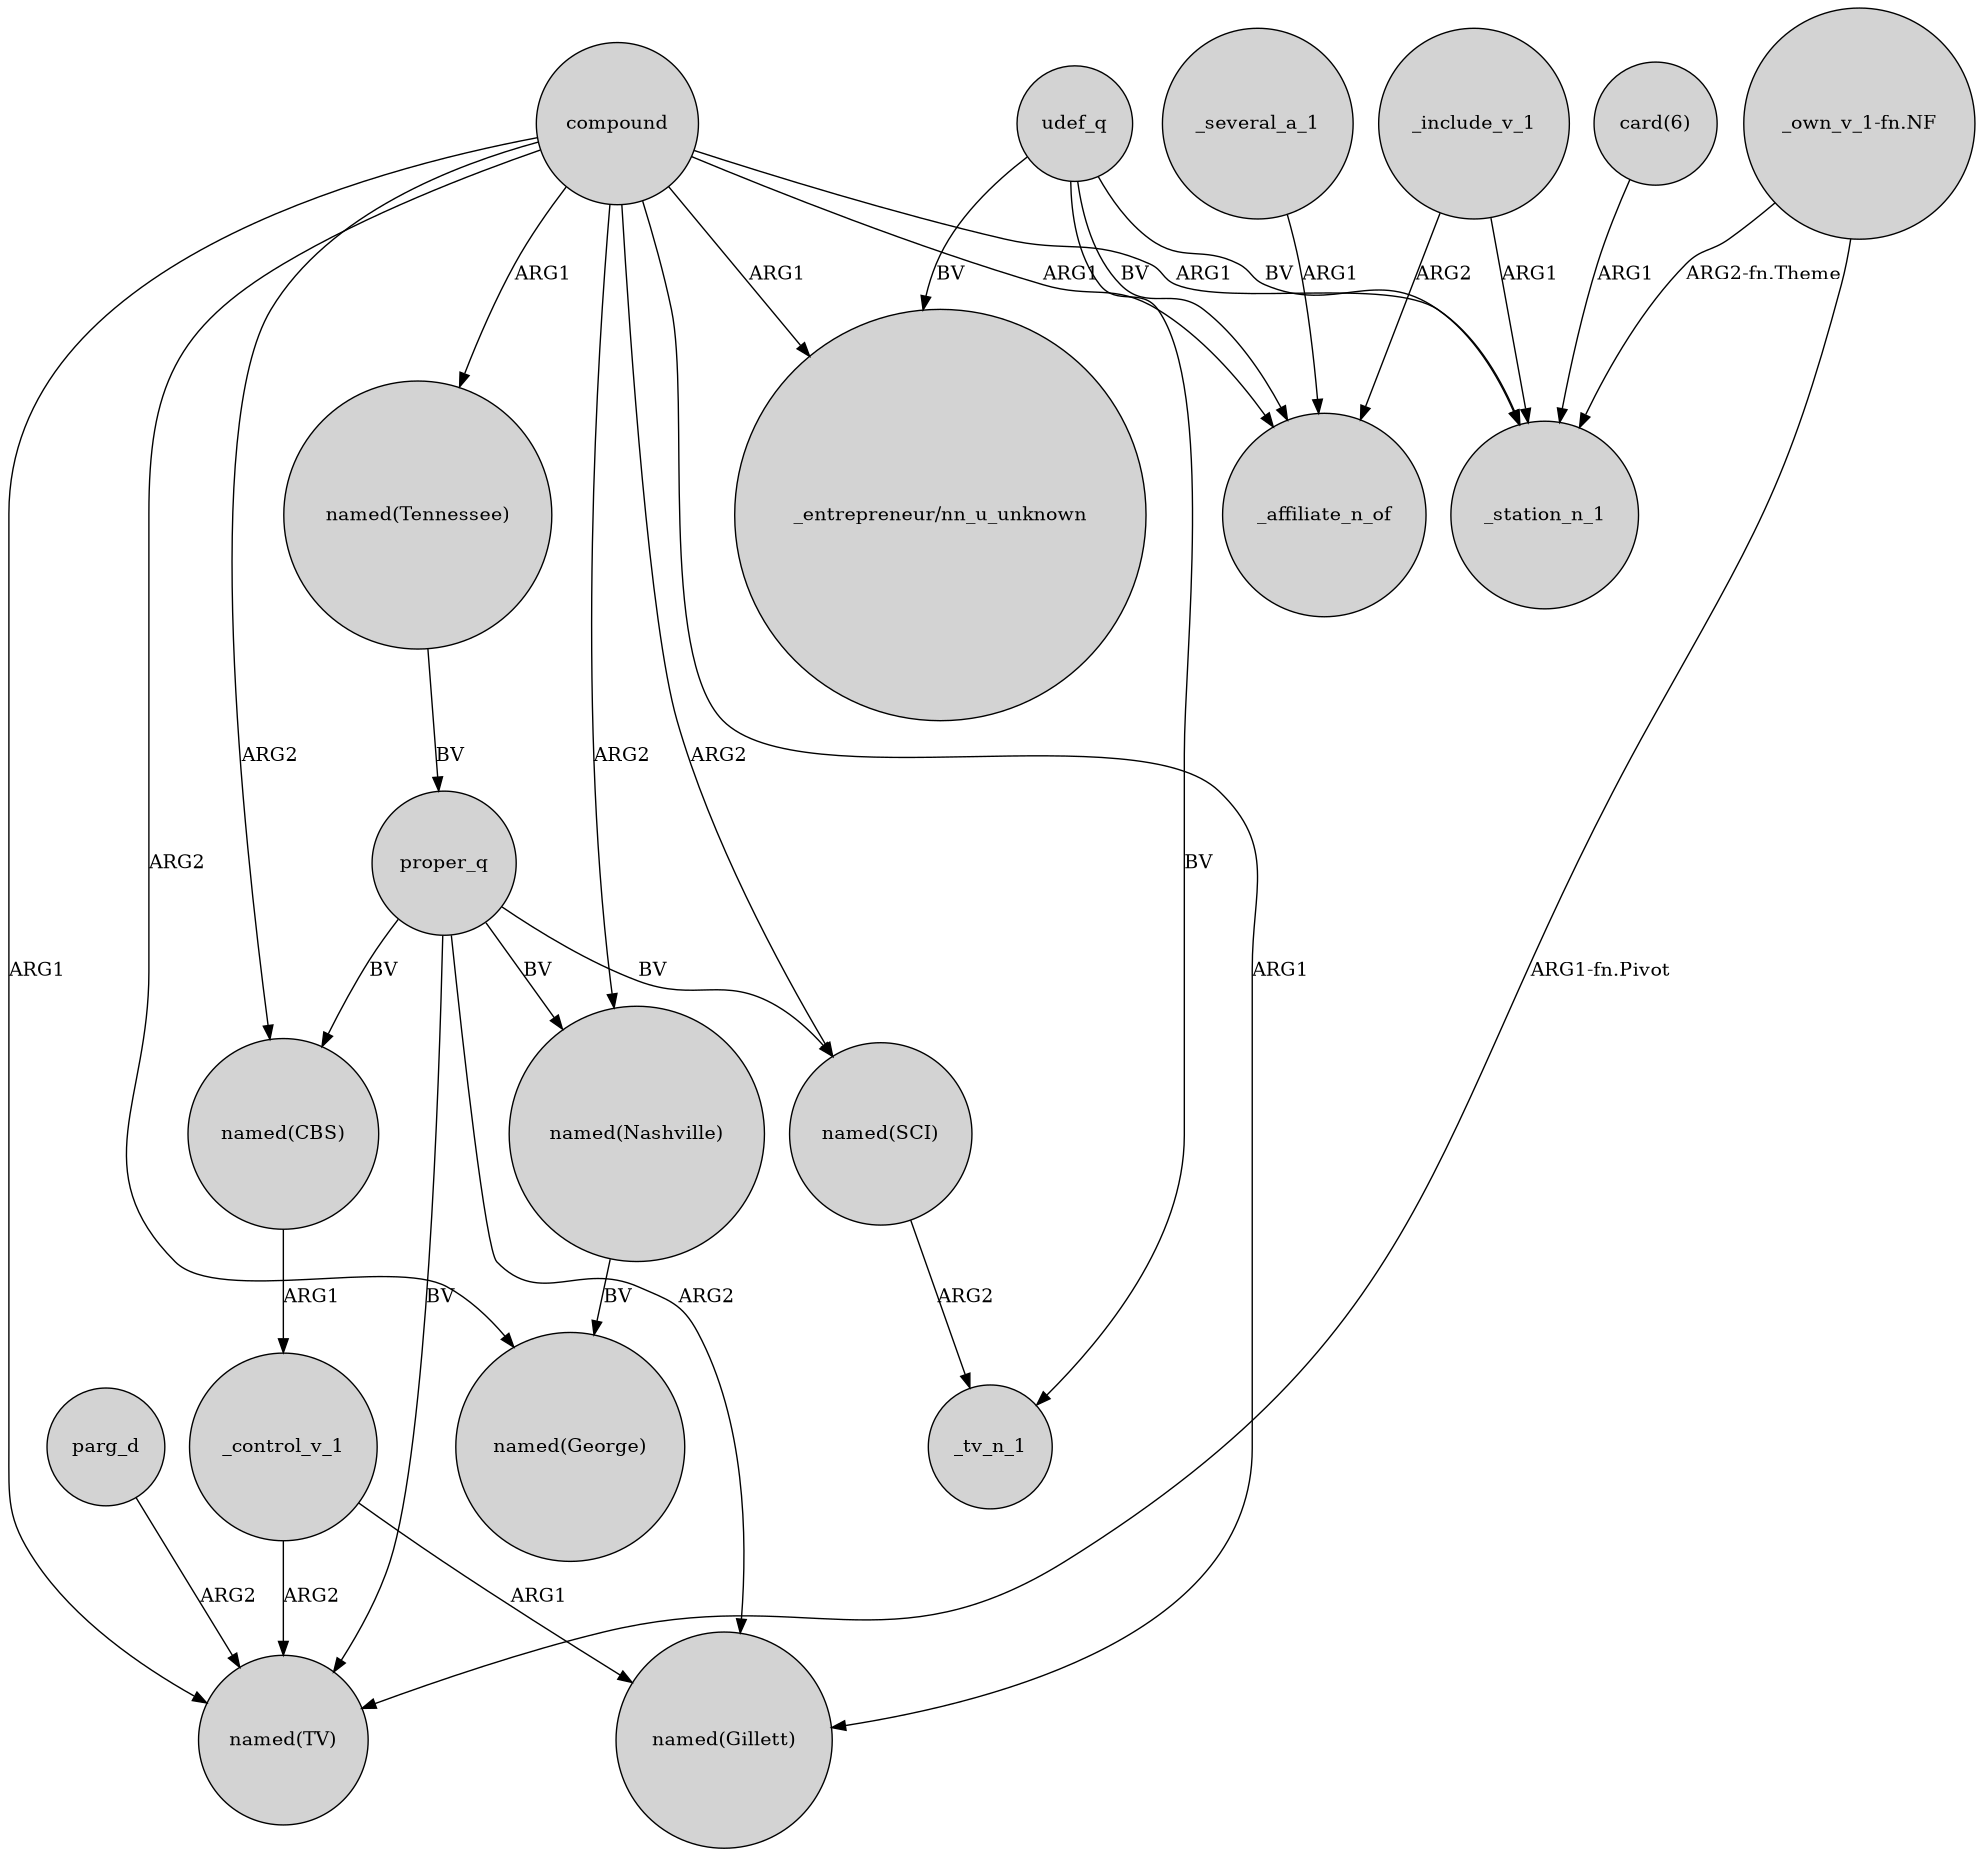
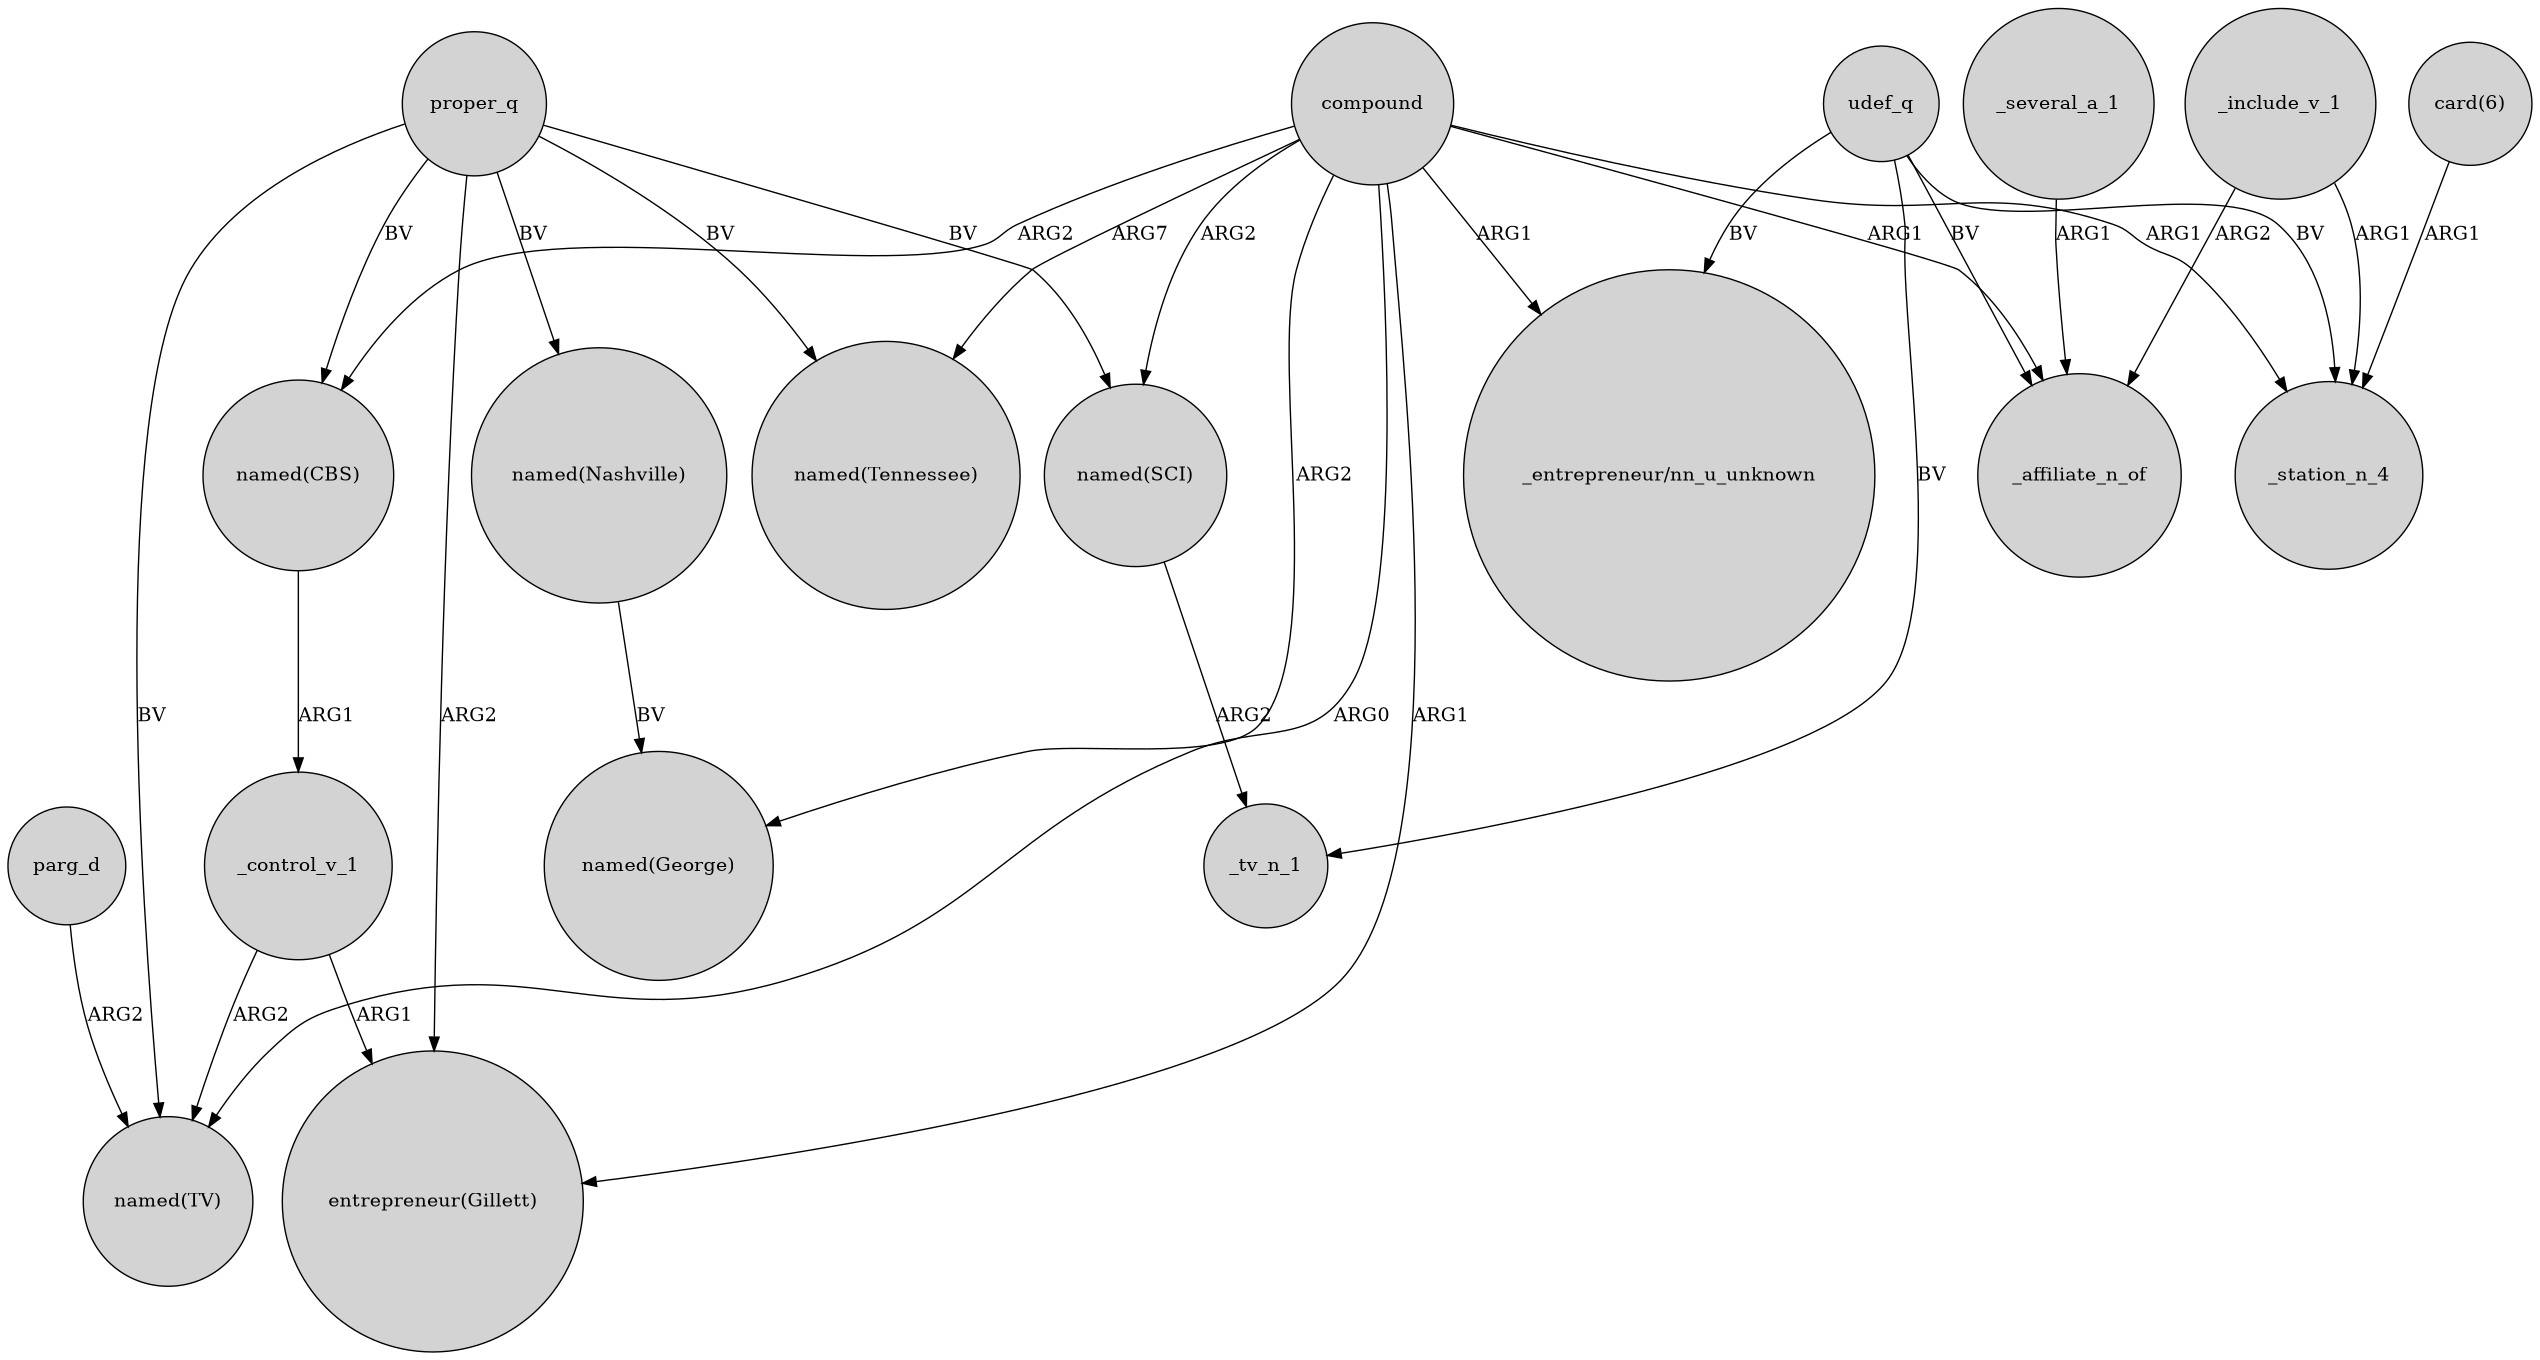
(1859, 124) -> none
(543, 274) -> (1140, 235)
(1545, 515) -> (2329, 475)
(592, 599) -> none
(433, 713) -> (687, 227)
(37, 971) -> (1362, 716)
(724, 1740) -> (433, 1201)
